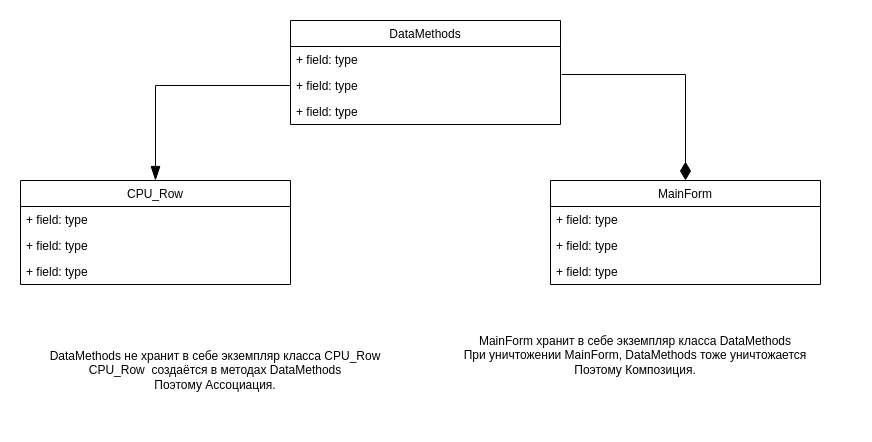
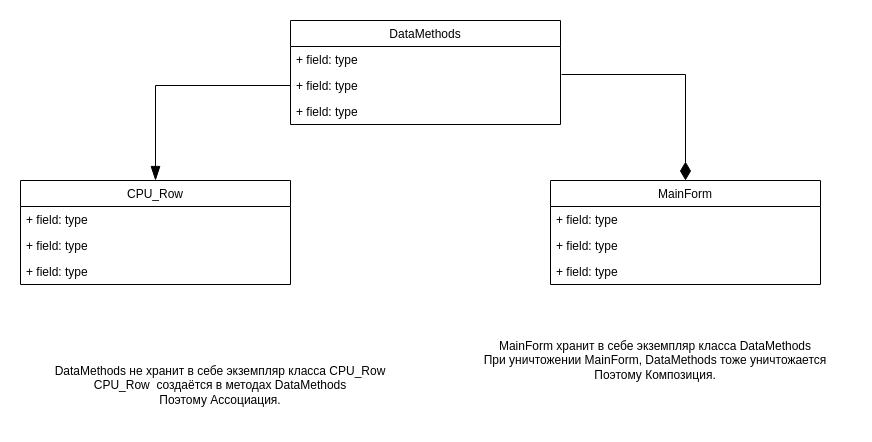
(636, 356) -> (656, 361)
(216, 371) -> (221, 386)
